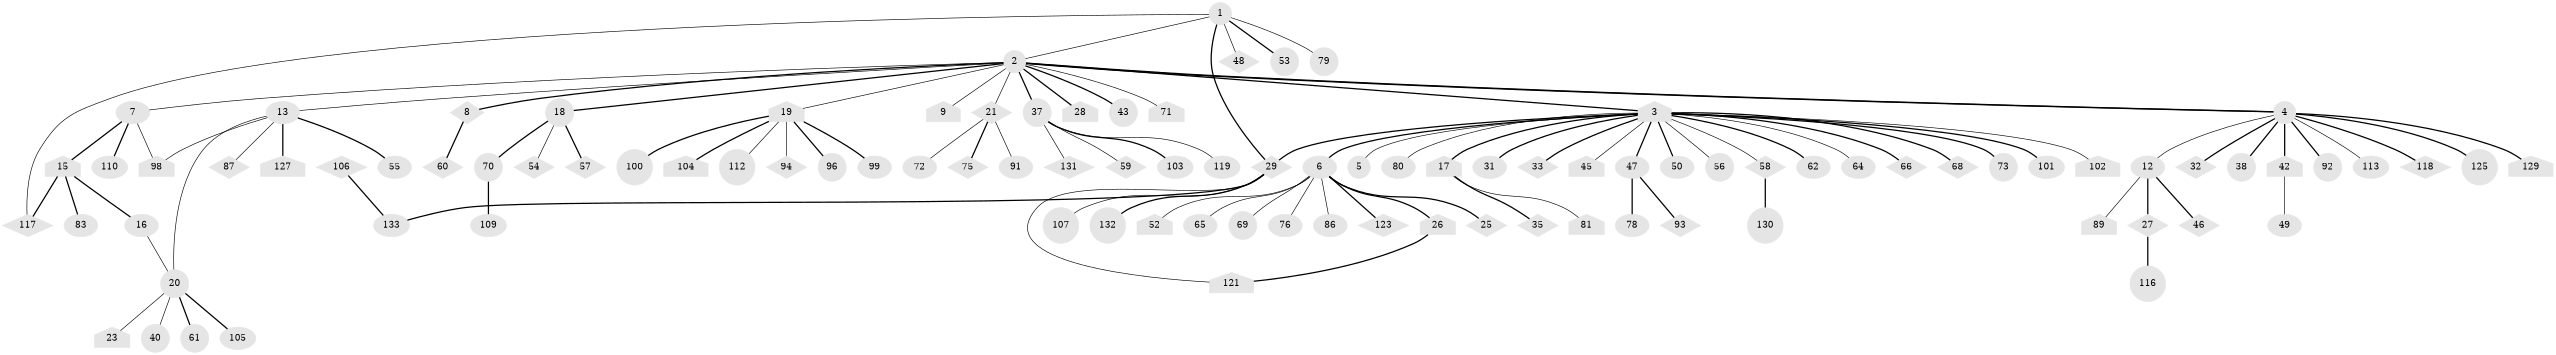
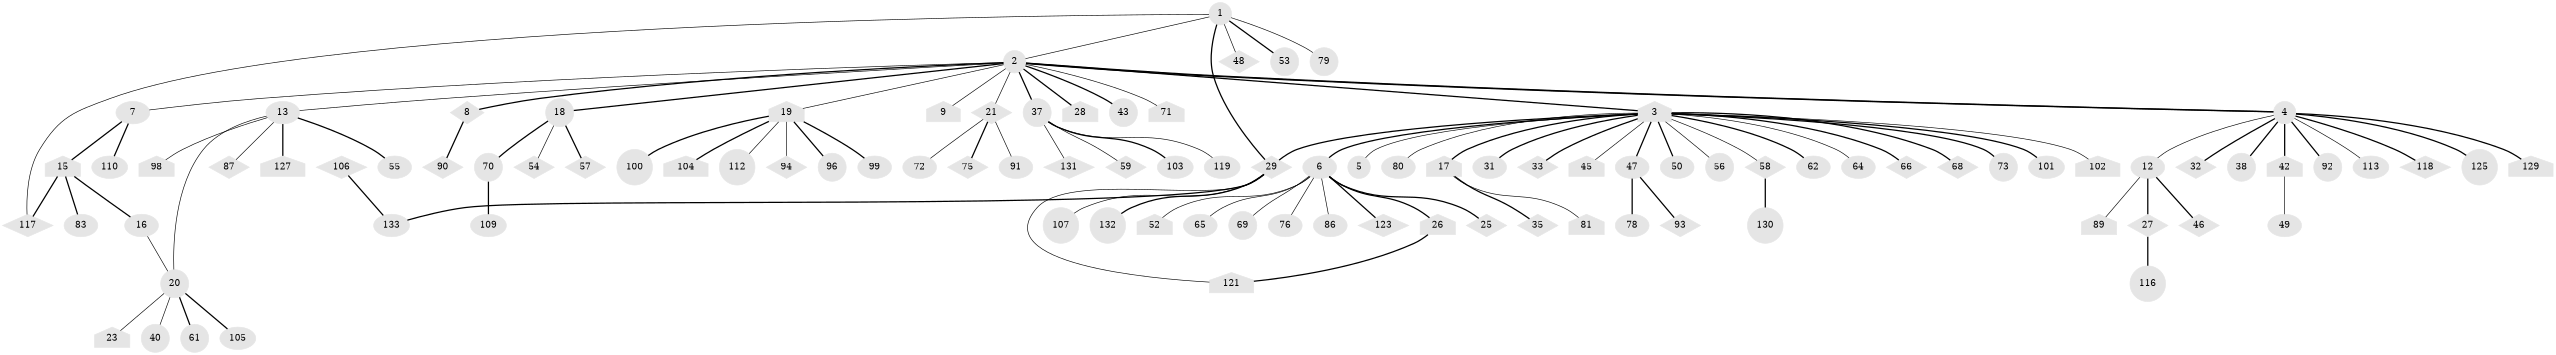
(145, 141) -> none
(443, 167) -> (443, 167)
